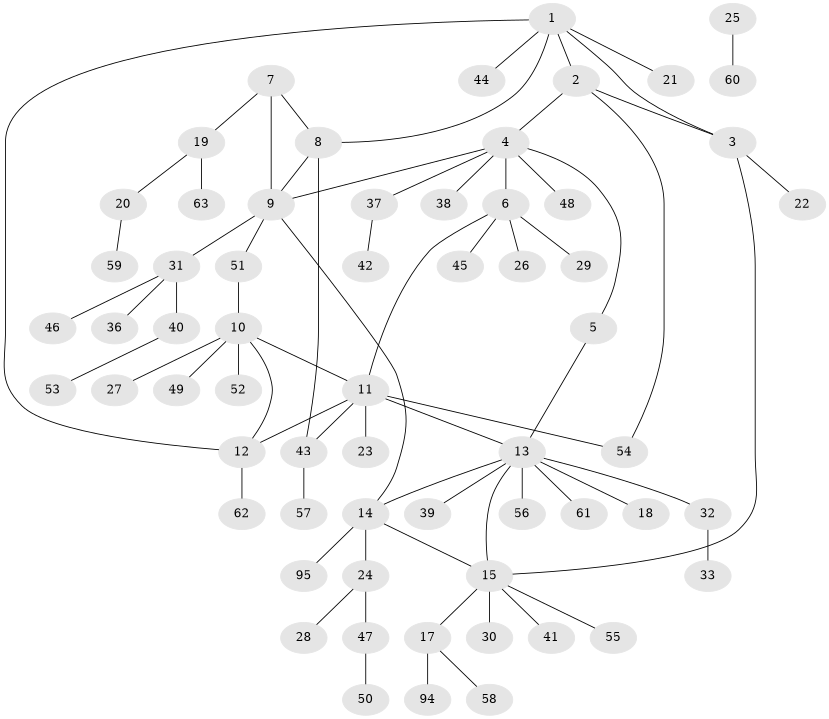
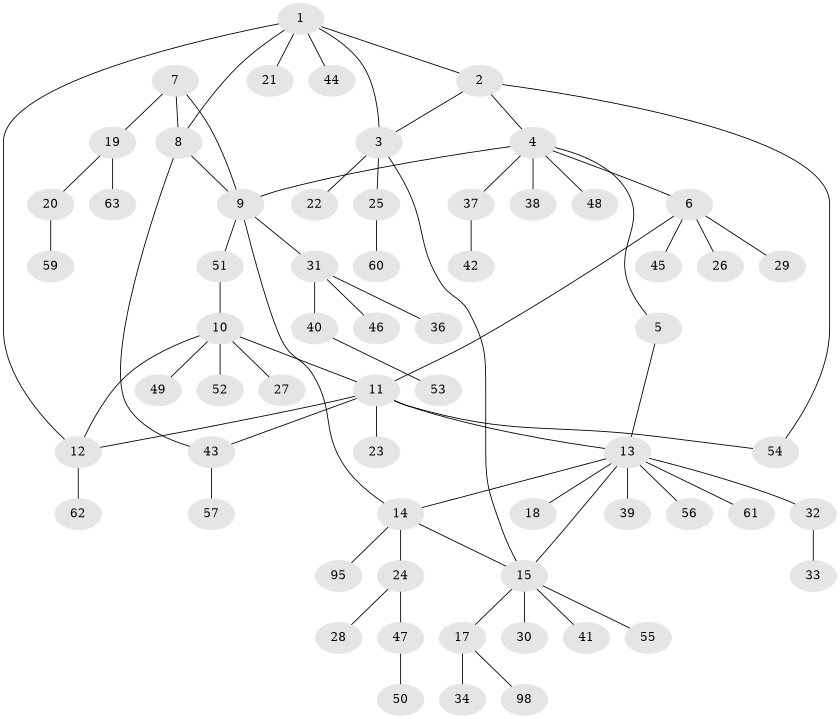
none -> (378, 174)
(428, 700) -> (463, 700)
(490, 700) -> (524, 700)
